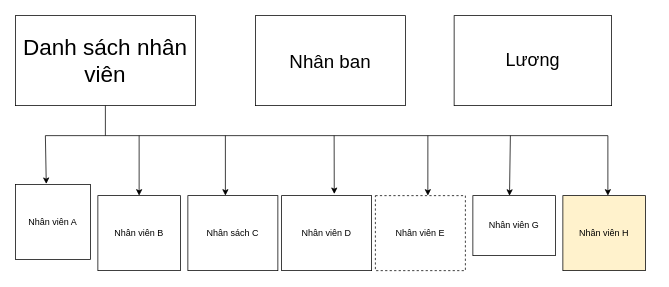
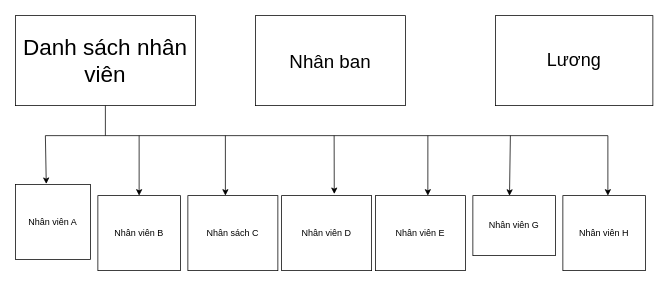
(533, 60) -> (574, 60)
(420, 233) -> (420, 233)
(604, 233) -> (604, 233)
